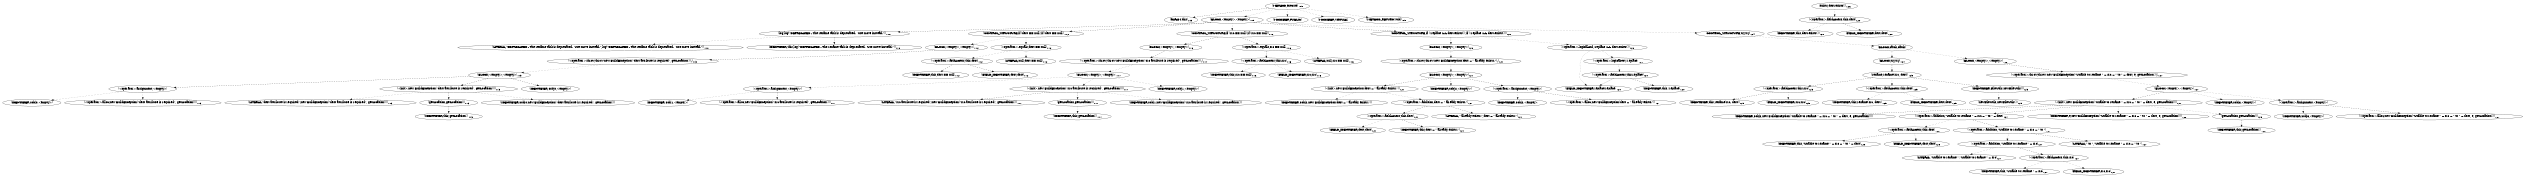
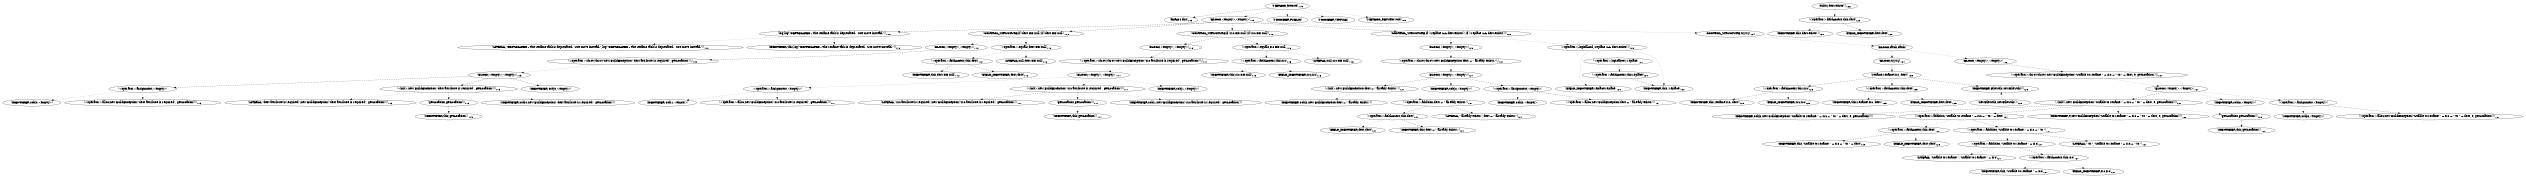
(1301, 6) -> (1301, 6)
(1607, 54) -> (1654, 58)
(1608, 82) -> none
(1999, 95) -> (2001, 97)
